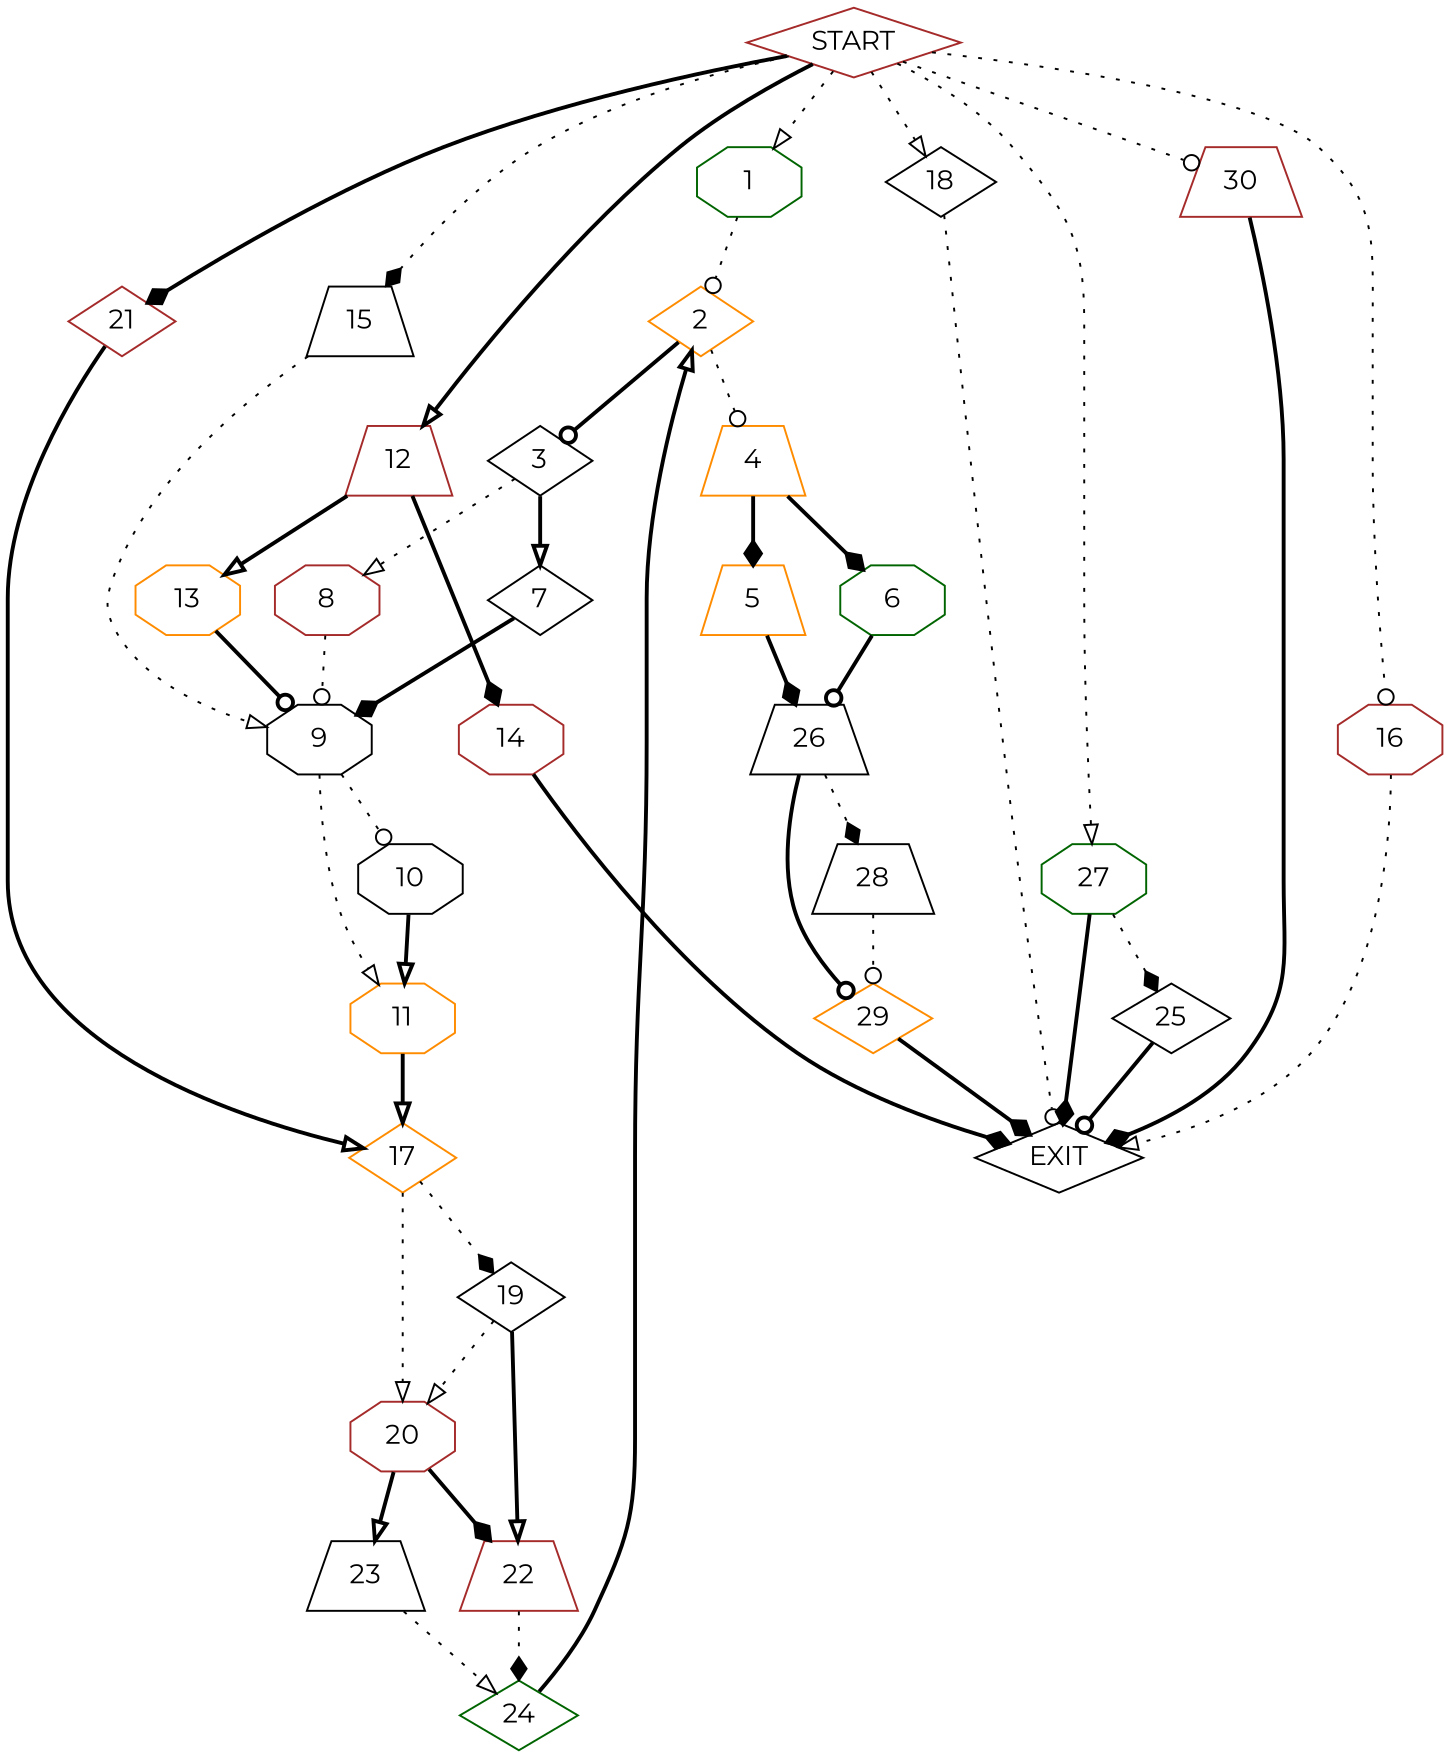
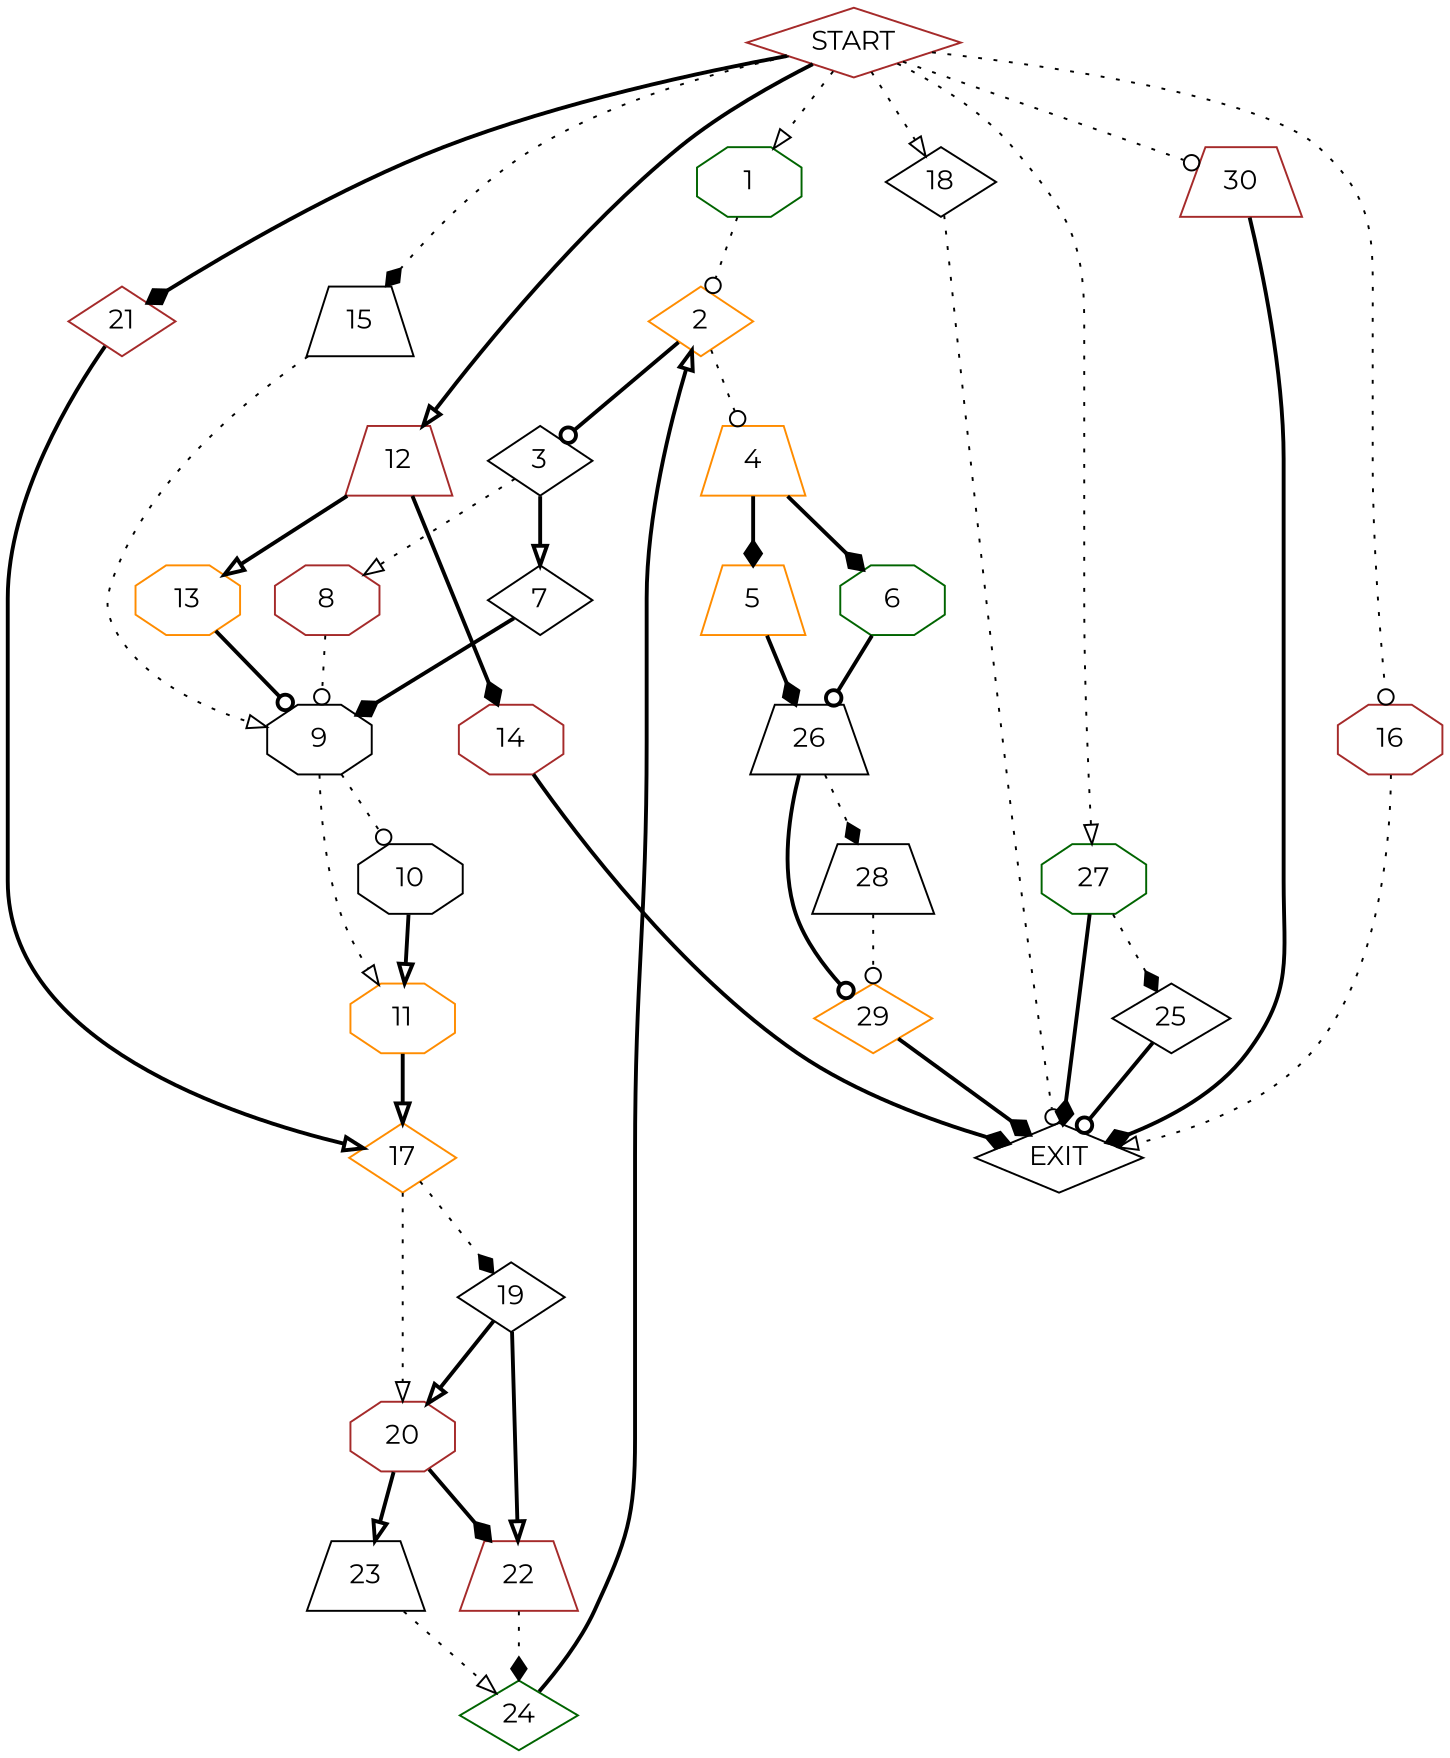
(467, 1354) -> (467, 1354)
